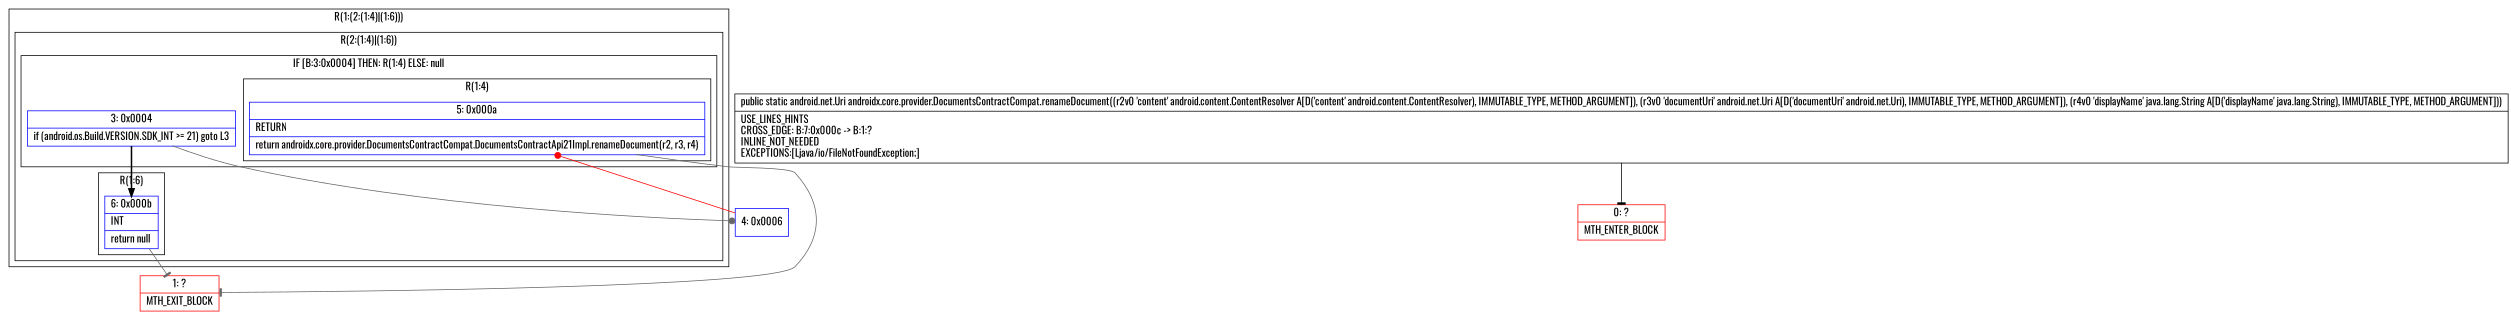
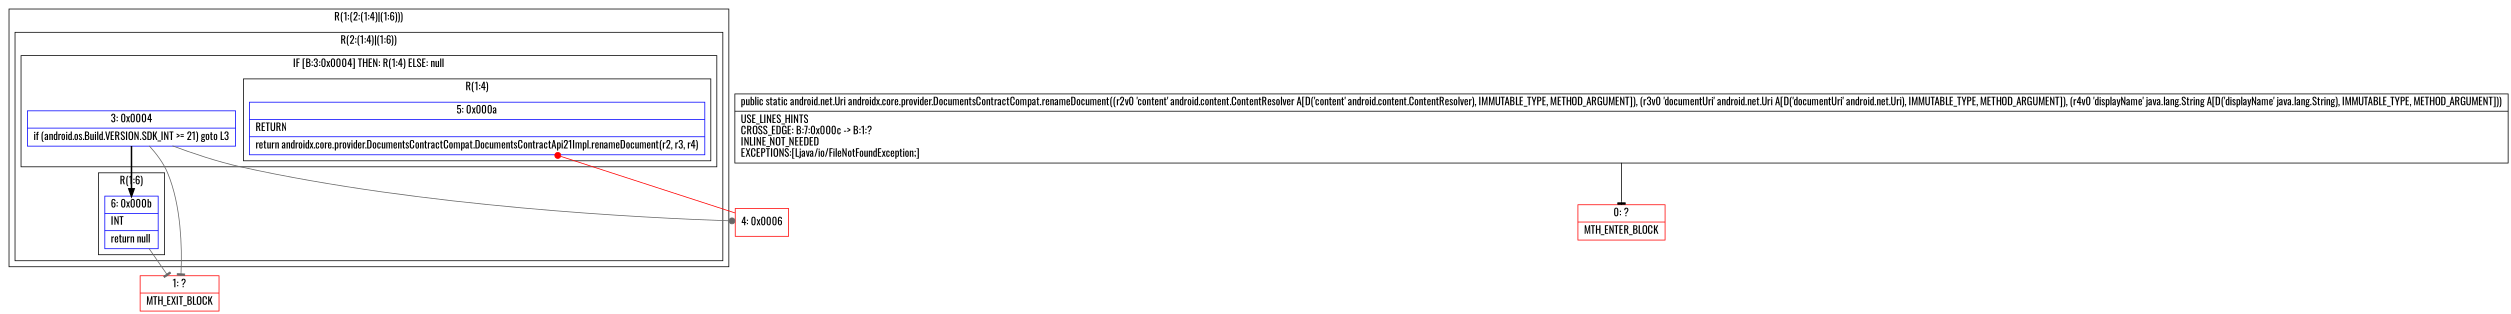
(762, 222) -> (762, 222)
(643, 284) -> (177, 206)
